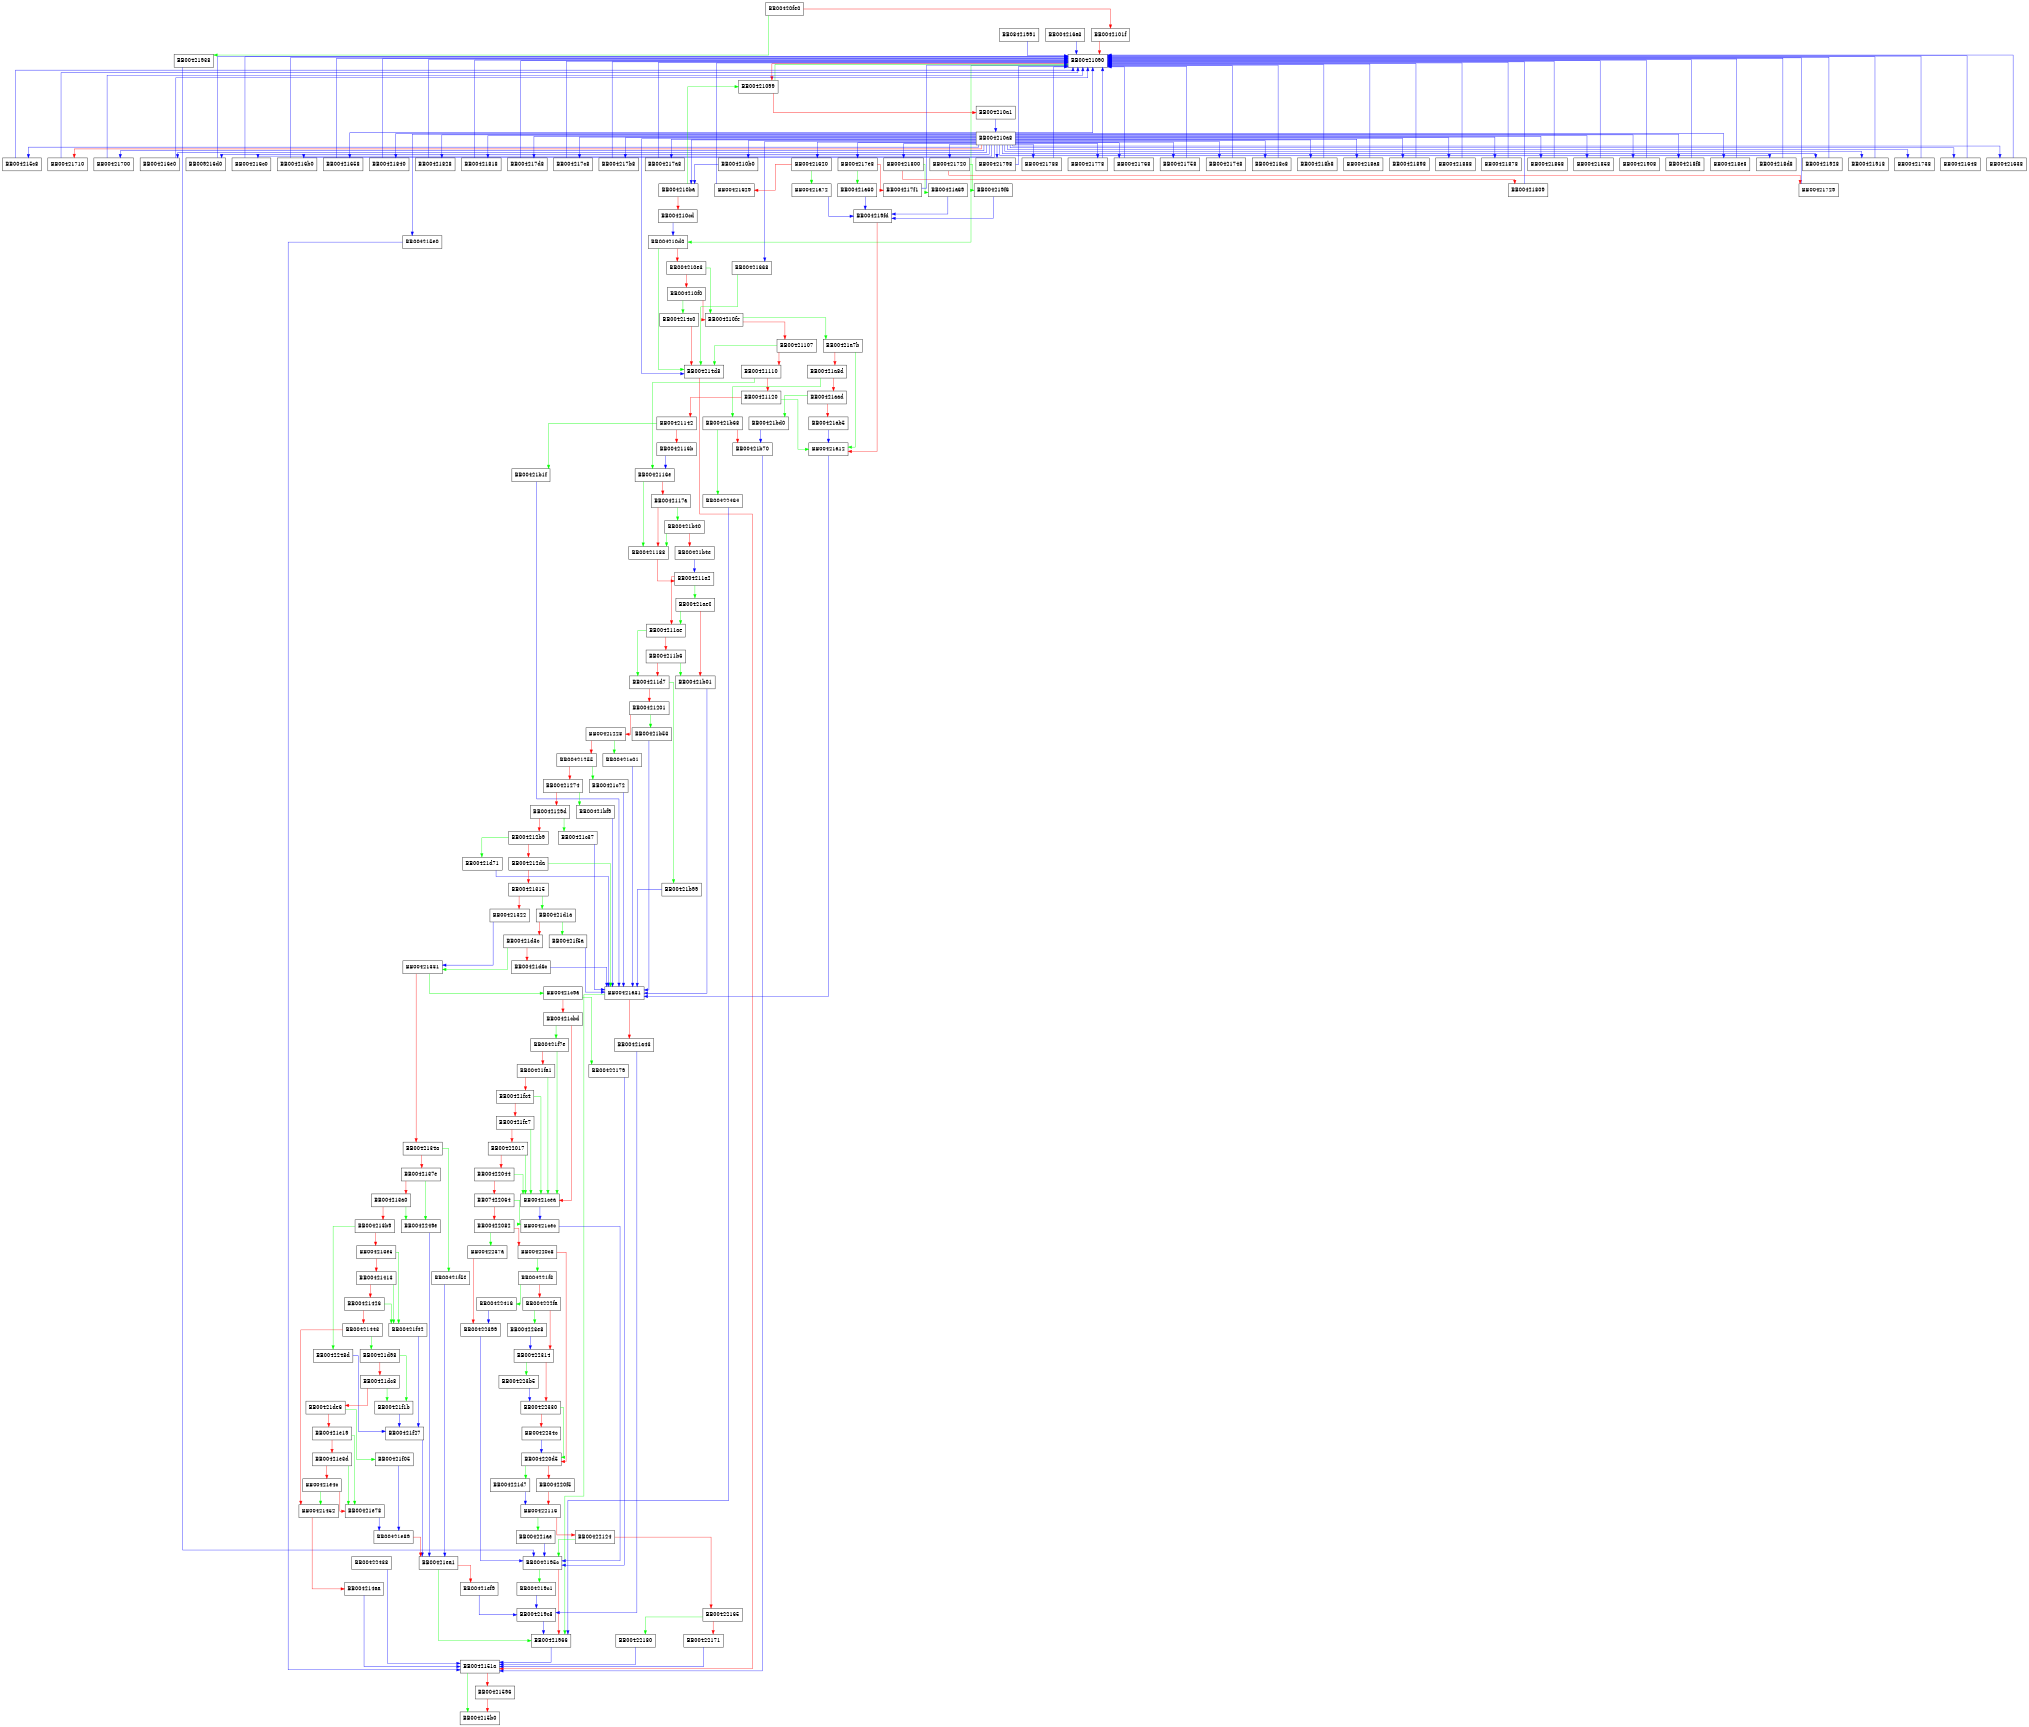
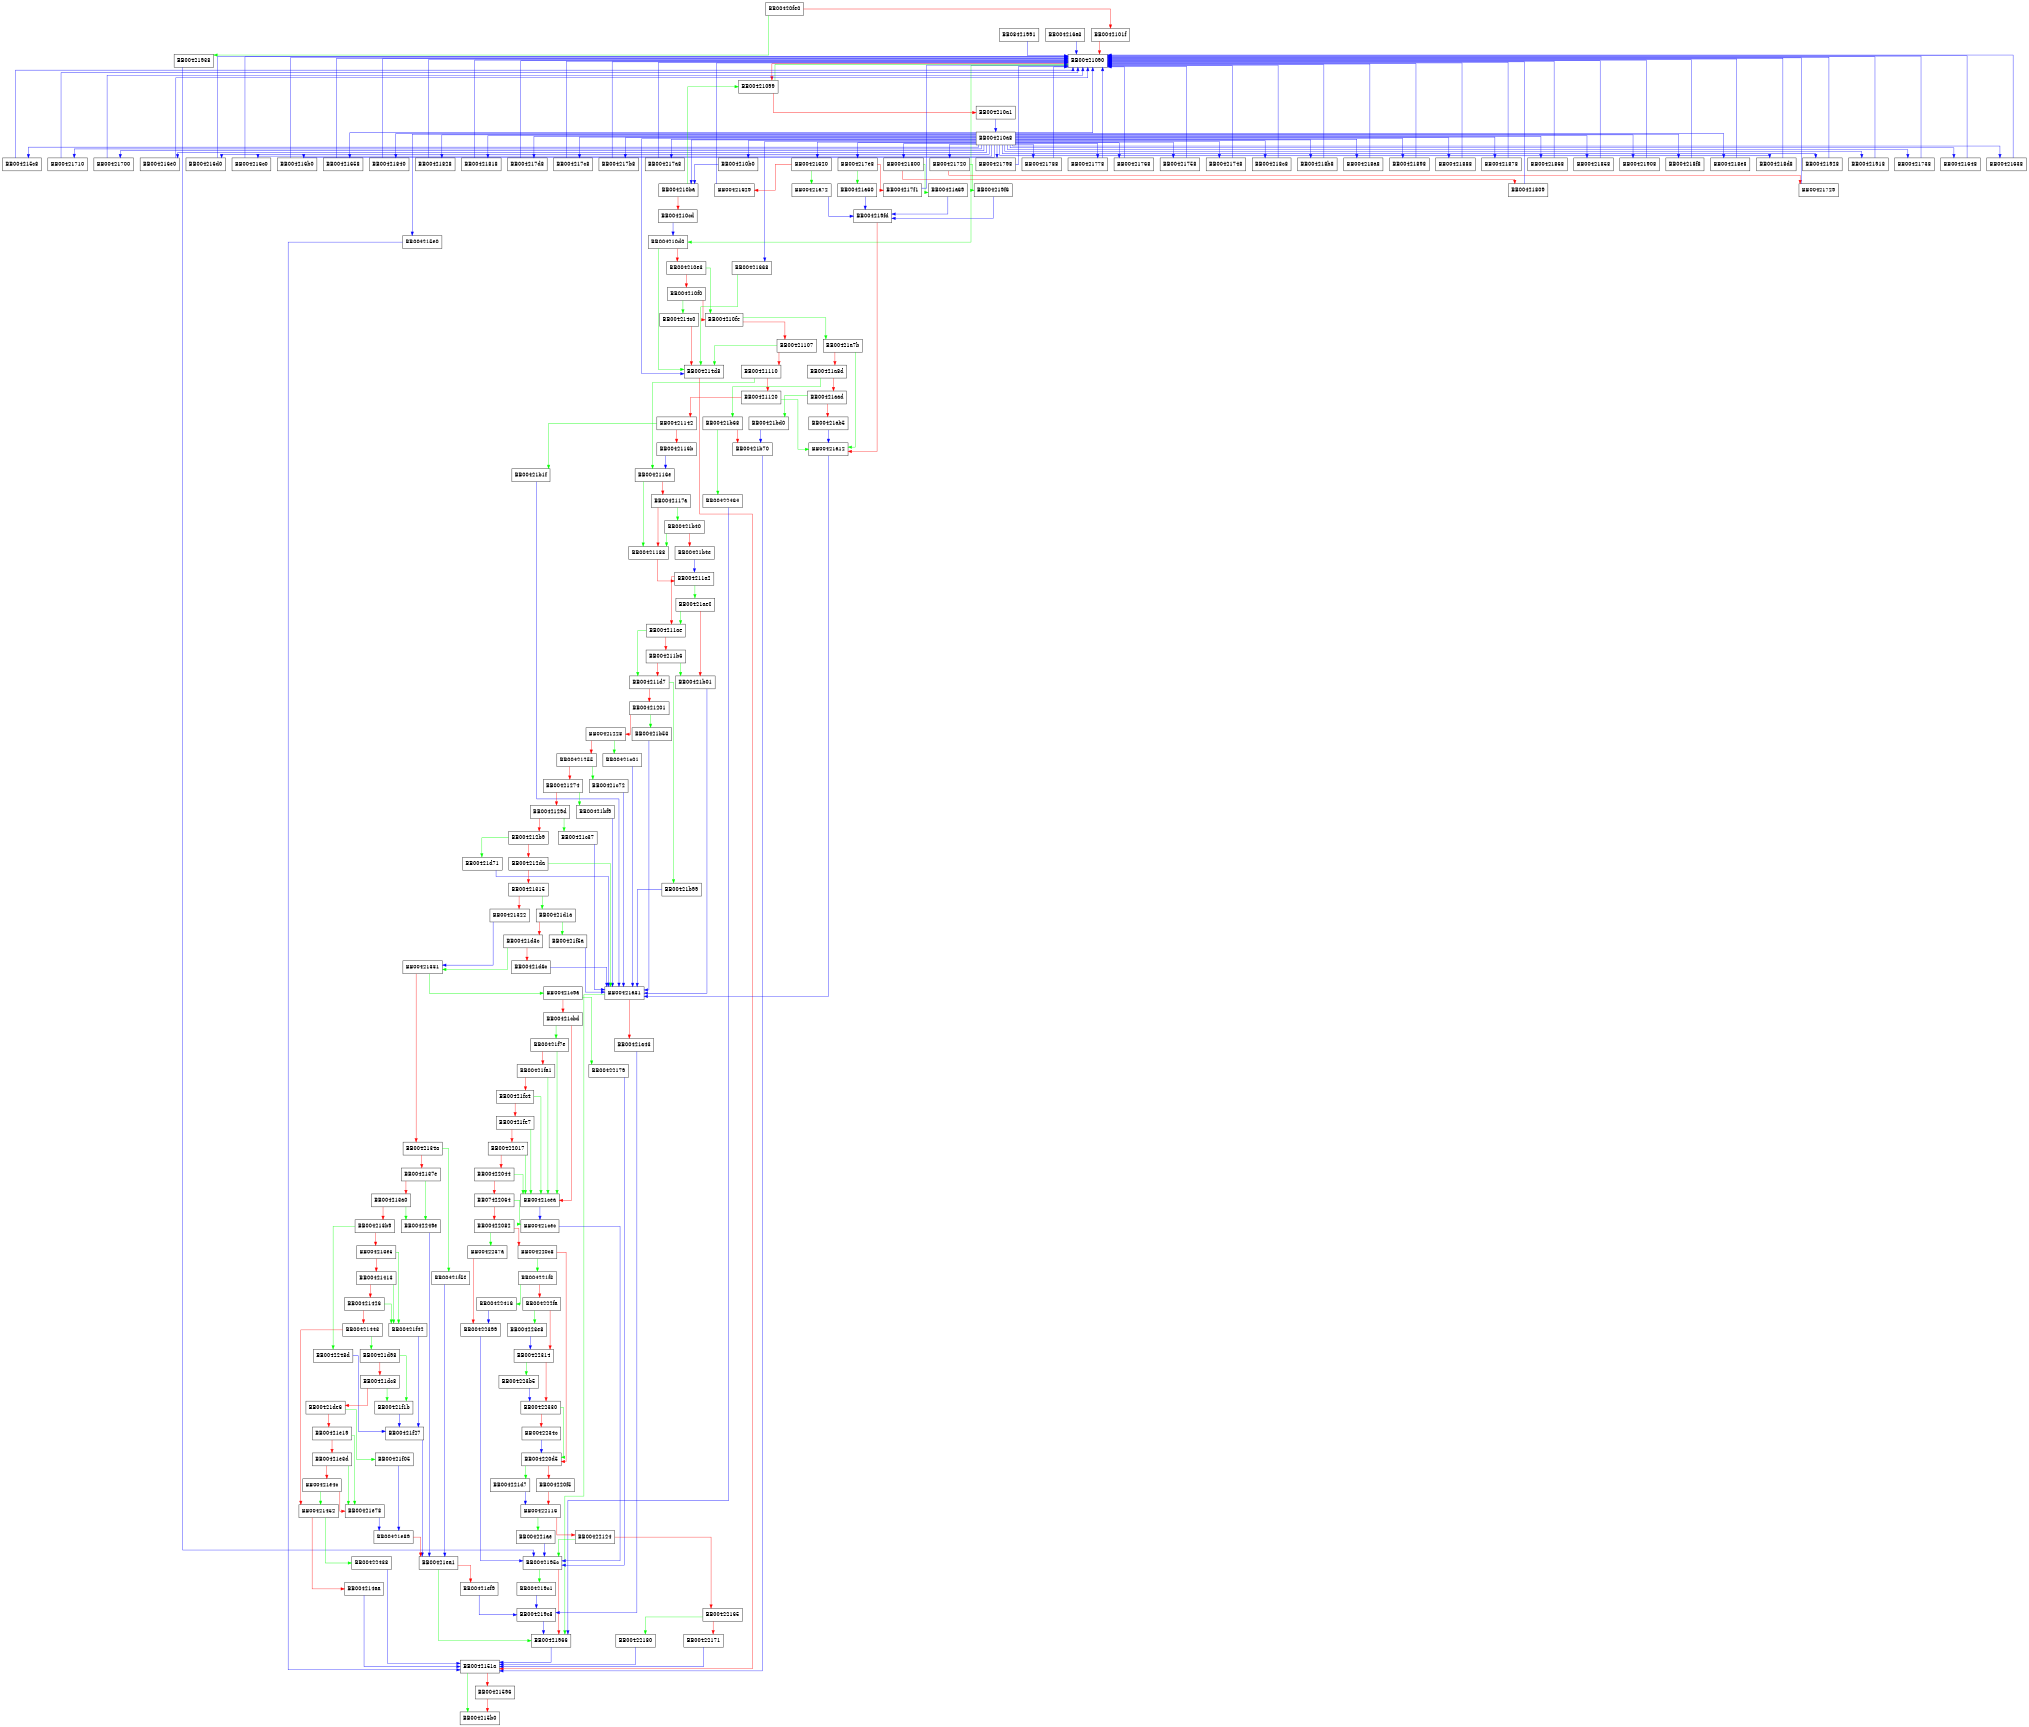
(527, 149) -> (527, 149)
(206, 164) -> (206, 164)
none -> (325, 1553)
